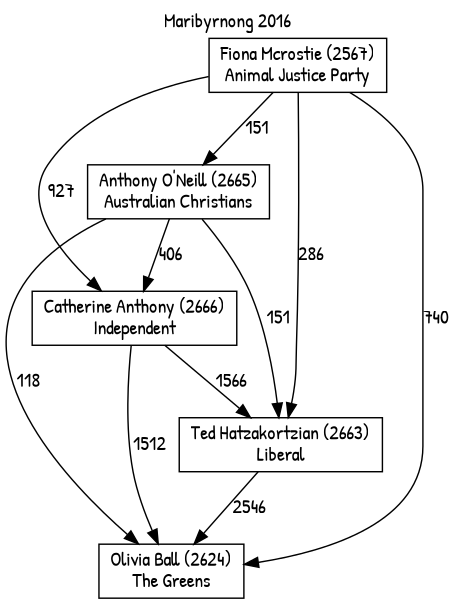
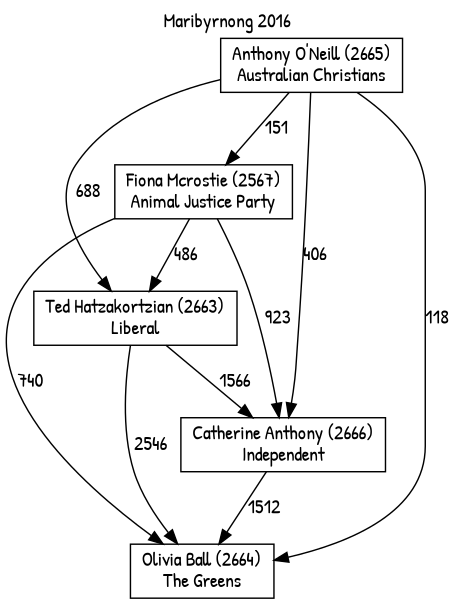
(243, 123) -> (262, 123)
(61, 192) -> (278, 318)
(311, 255) -> (186, 255)
(279, 318) -> (89, 192)
(202, 377) -> (204, 377)
(171, 571) -> (202, 571)
